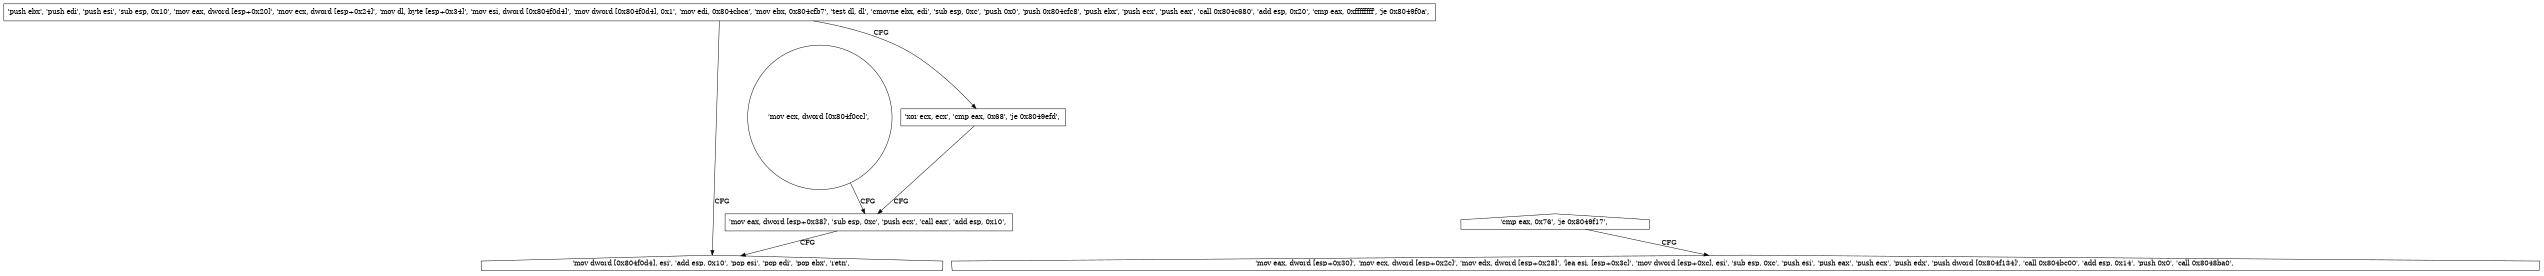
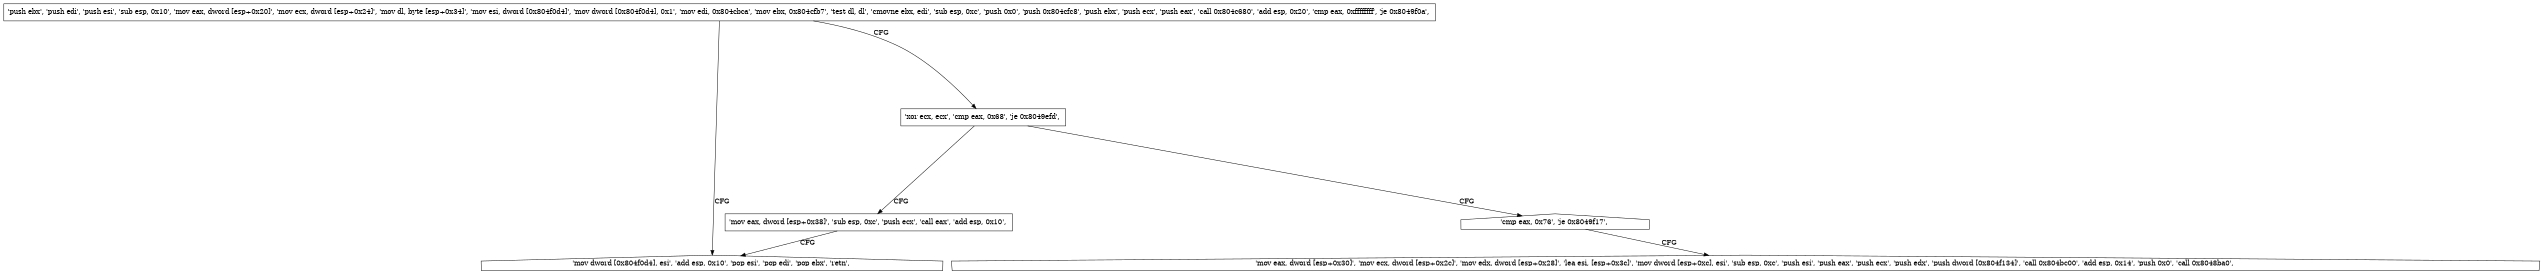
(820, 117) -> none
none -> (1273, 170)
